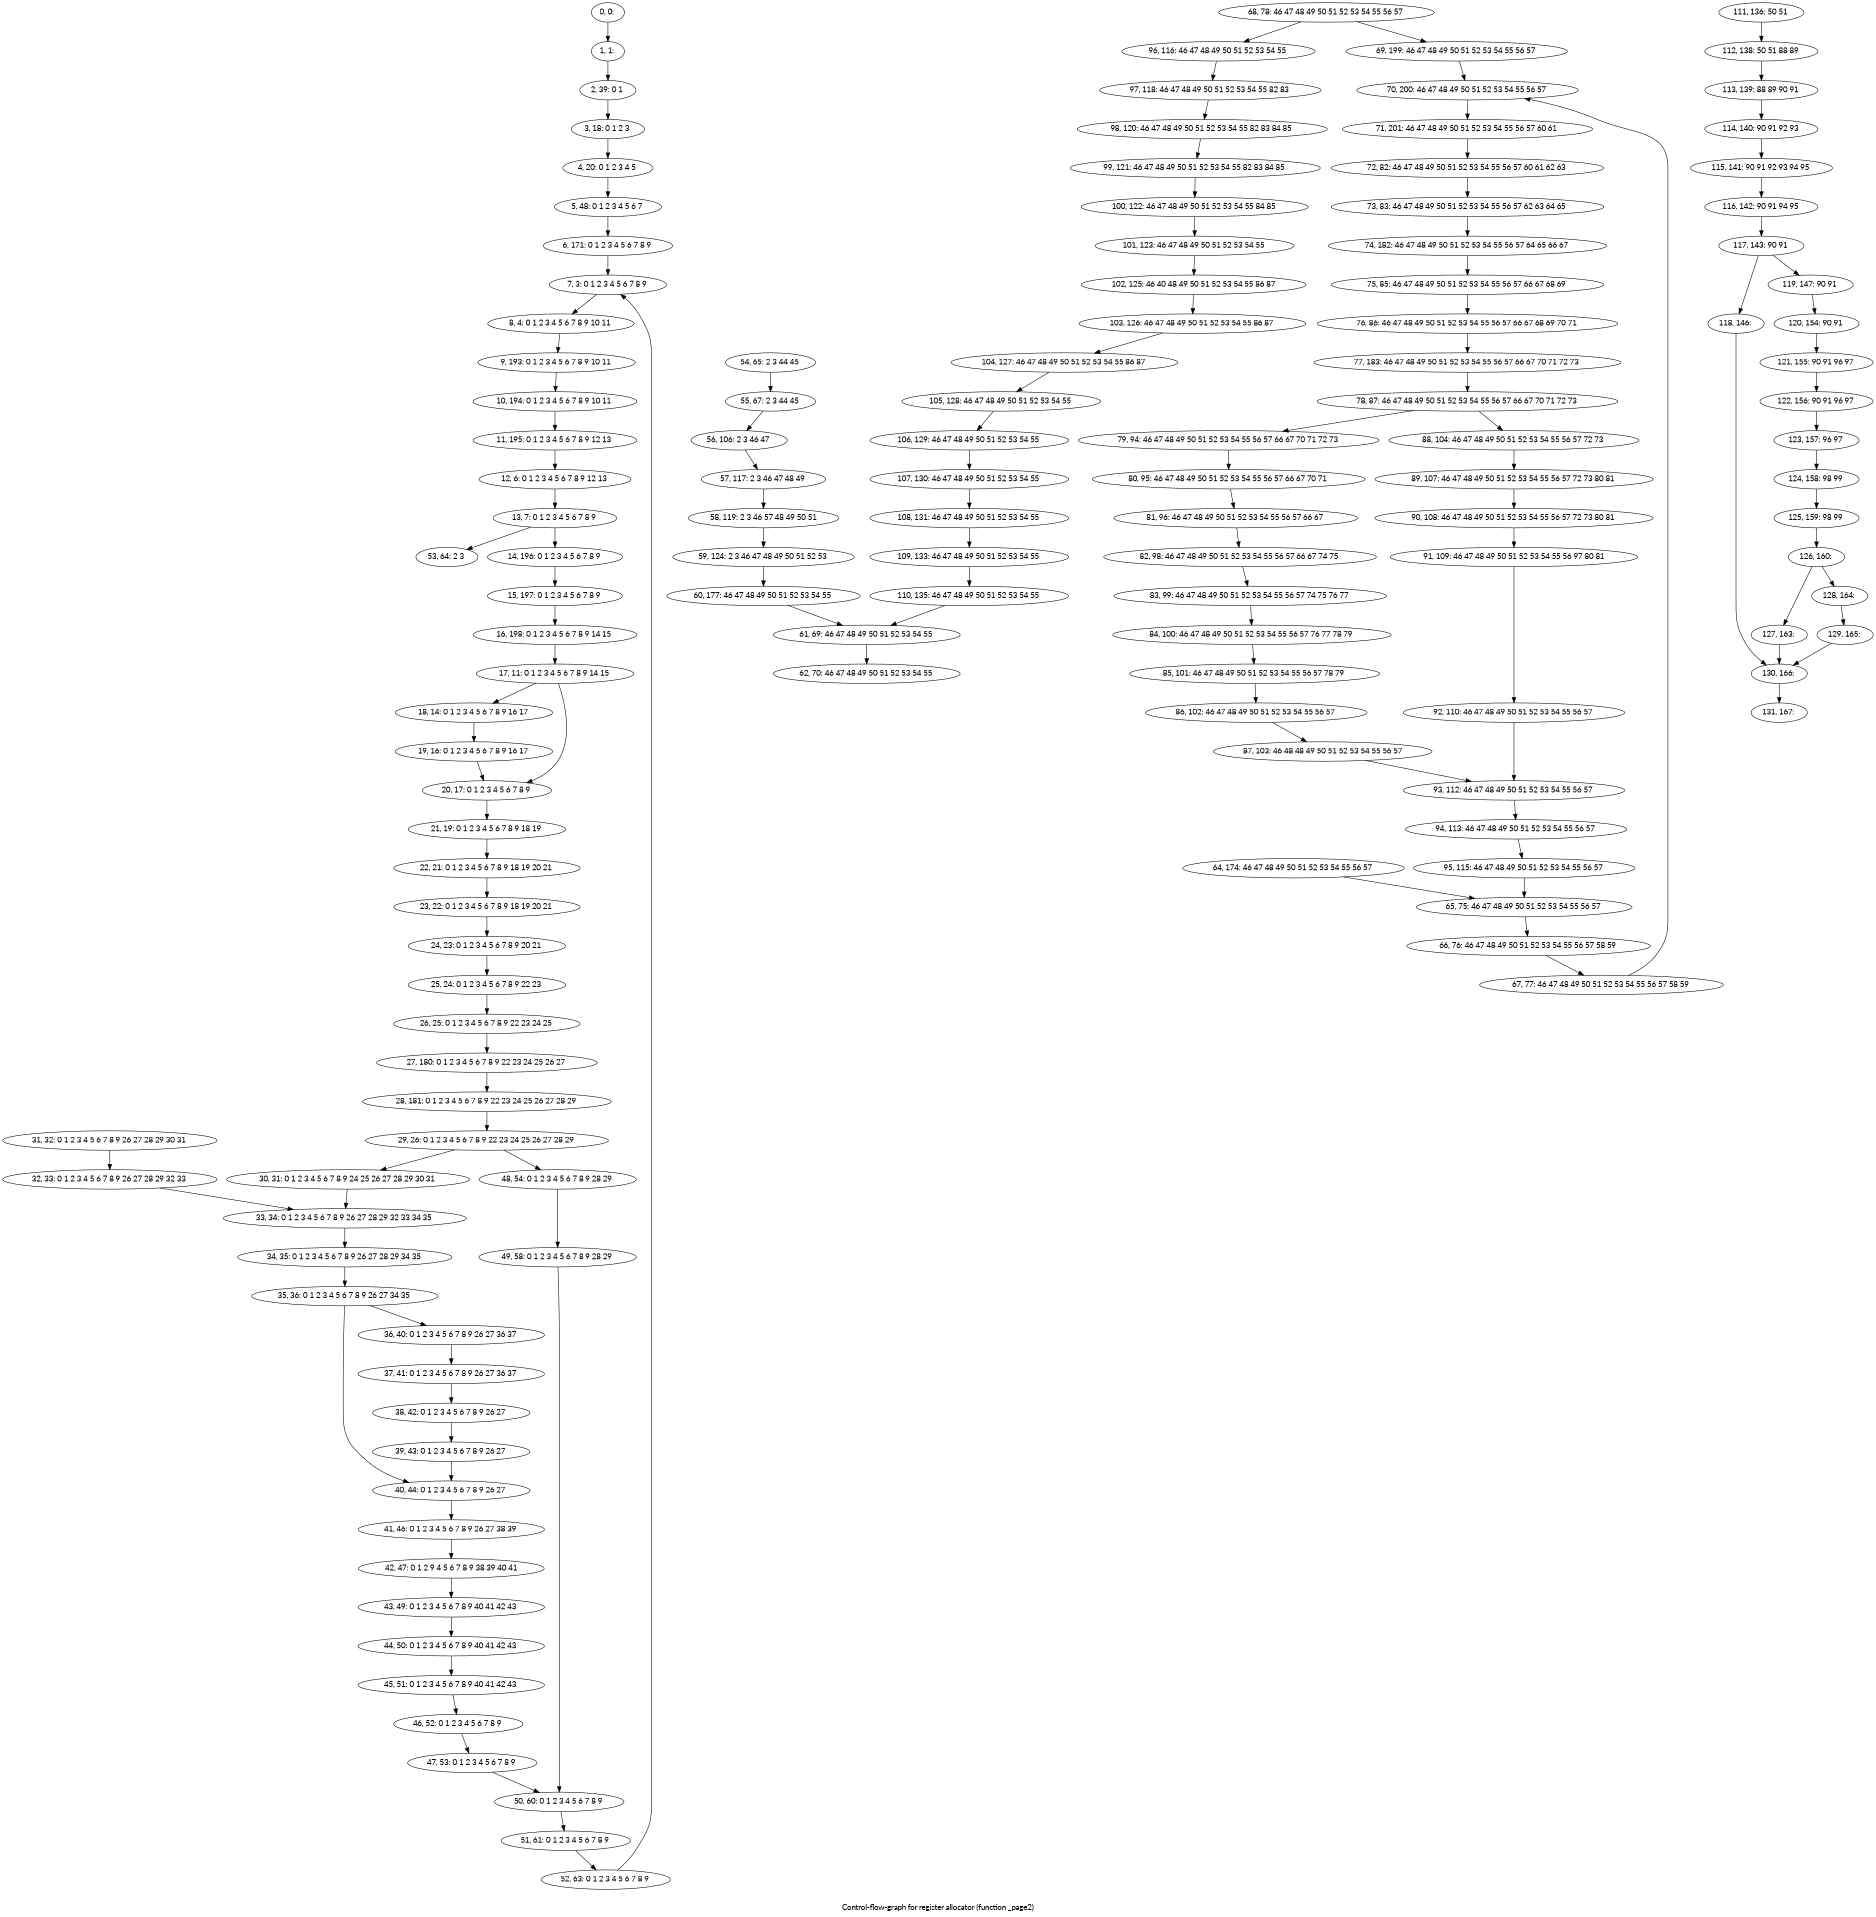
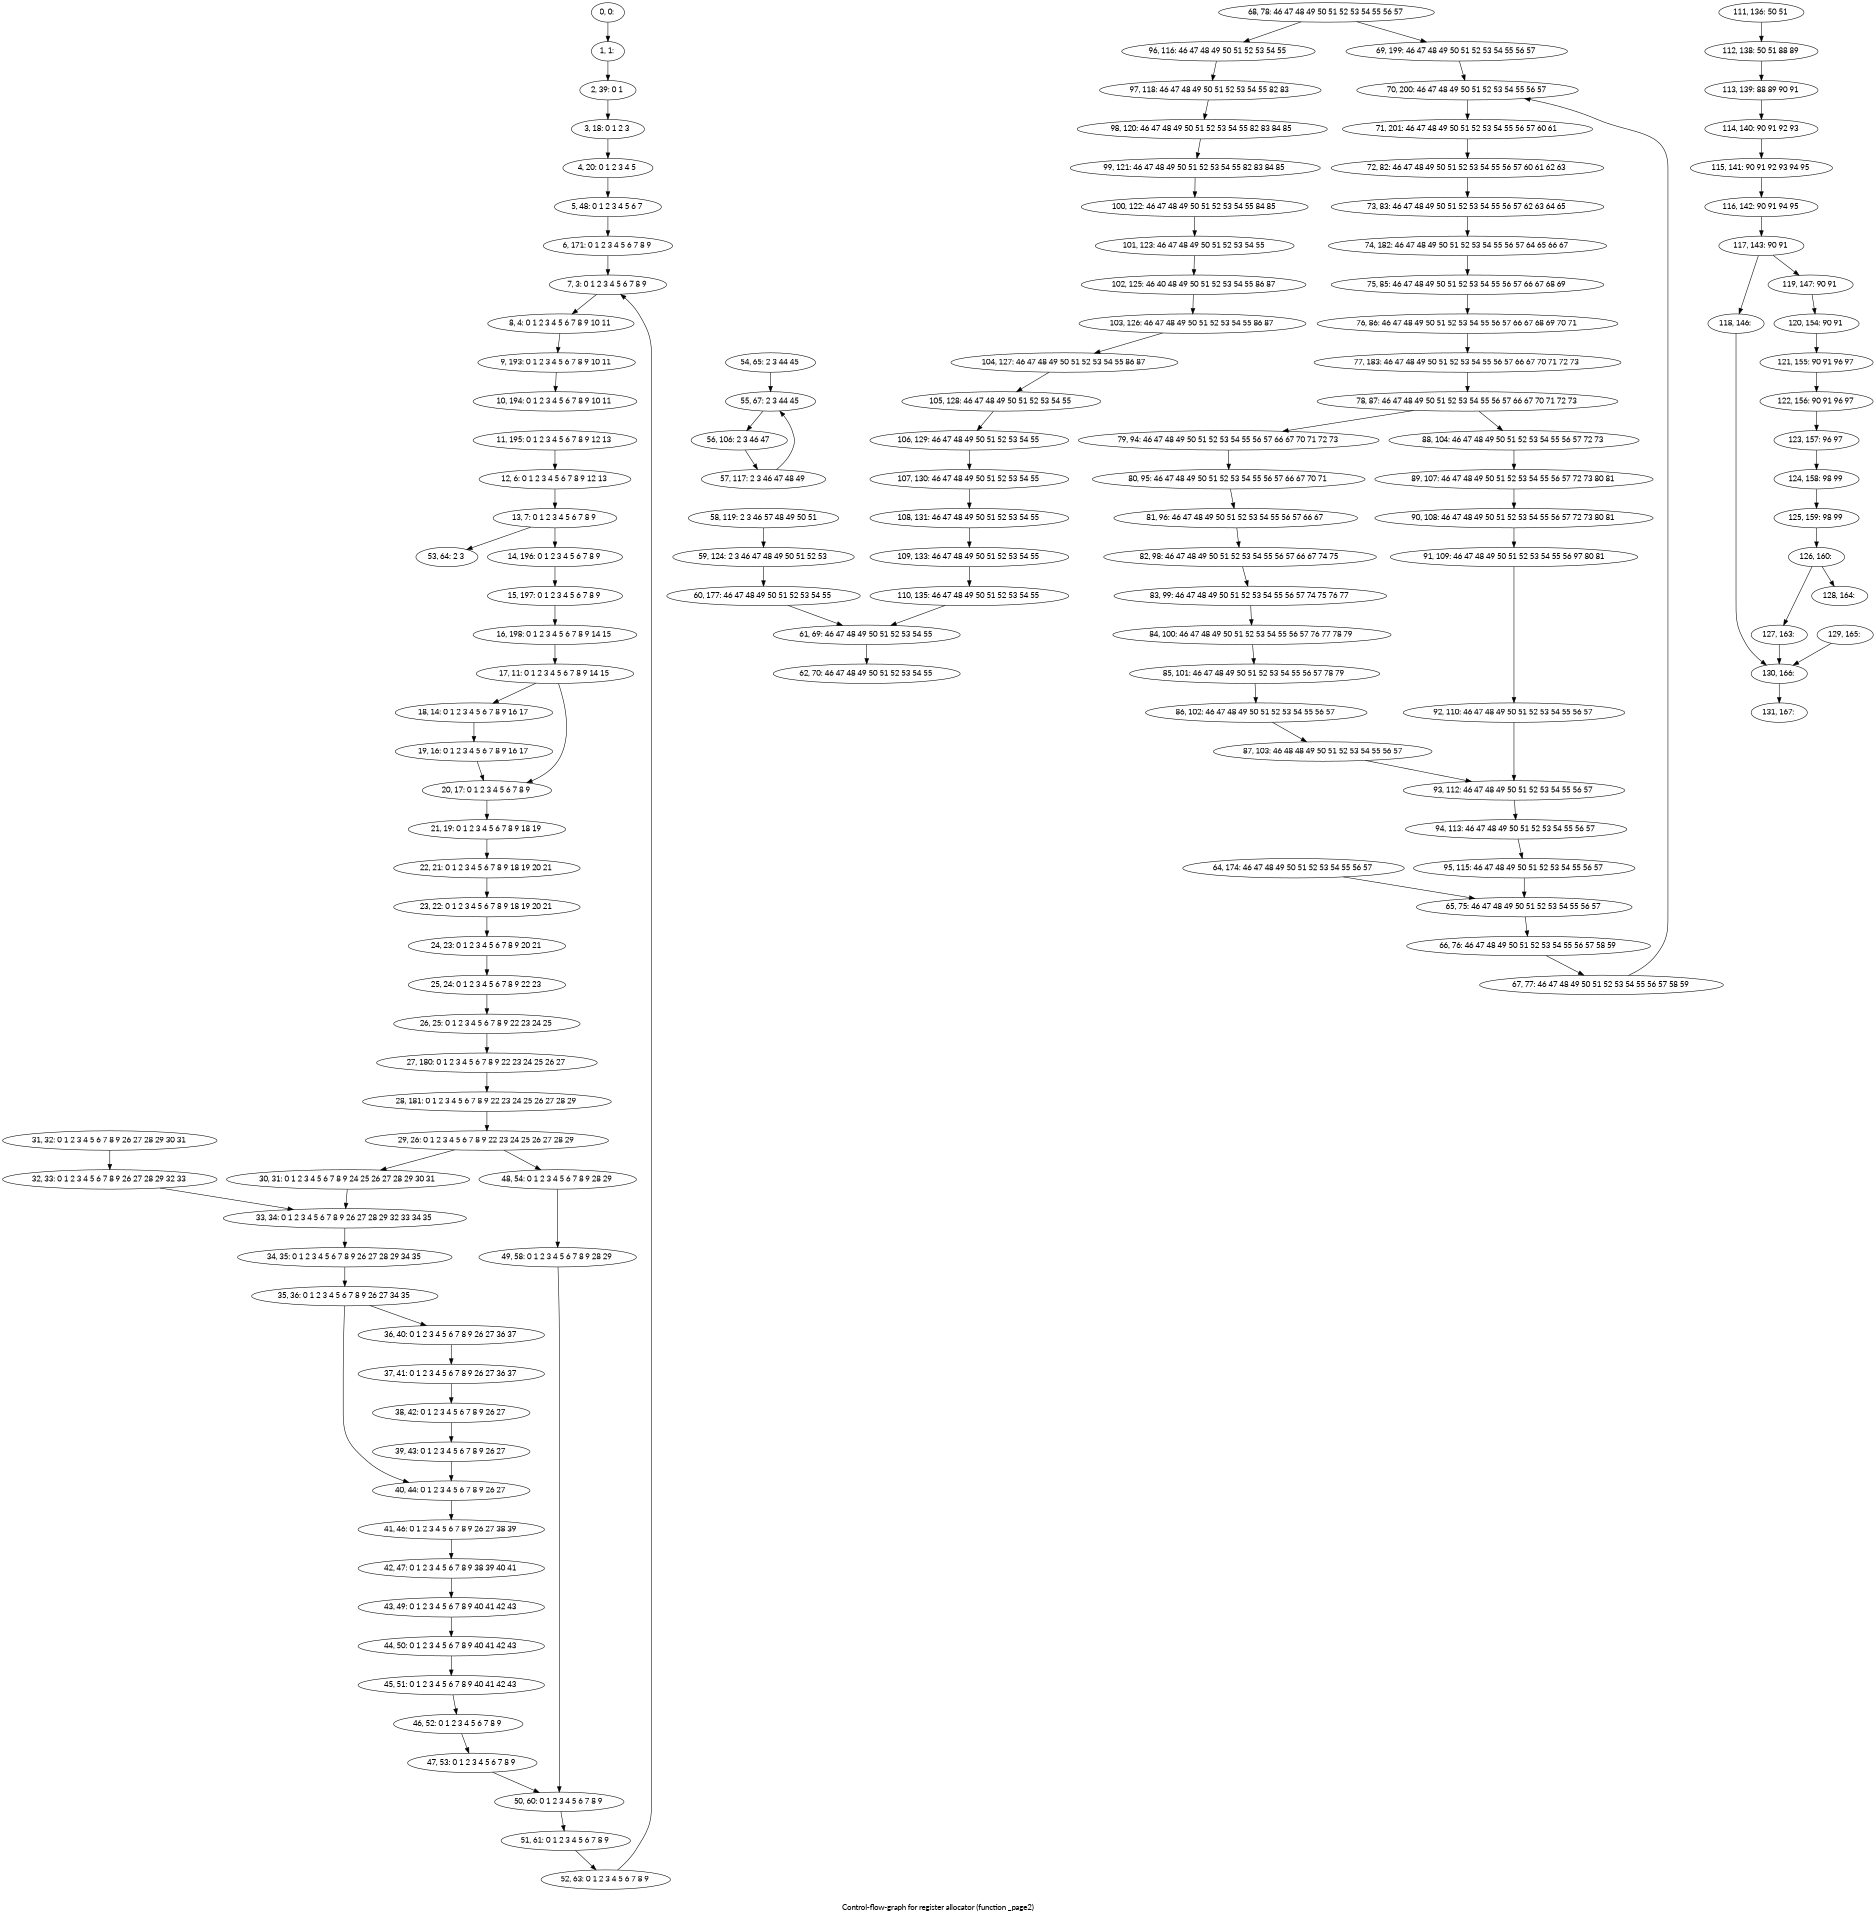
(555, 418) -> none
(764, 496) -> (794, 444)
(1842, 613) -> none
(451, 1568) -> (451, 1568)
